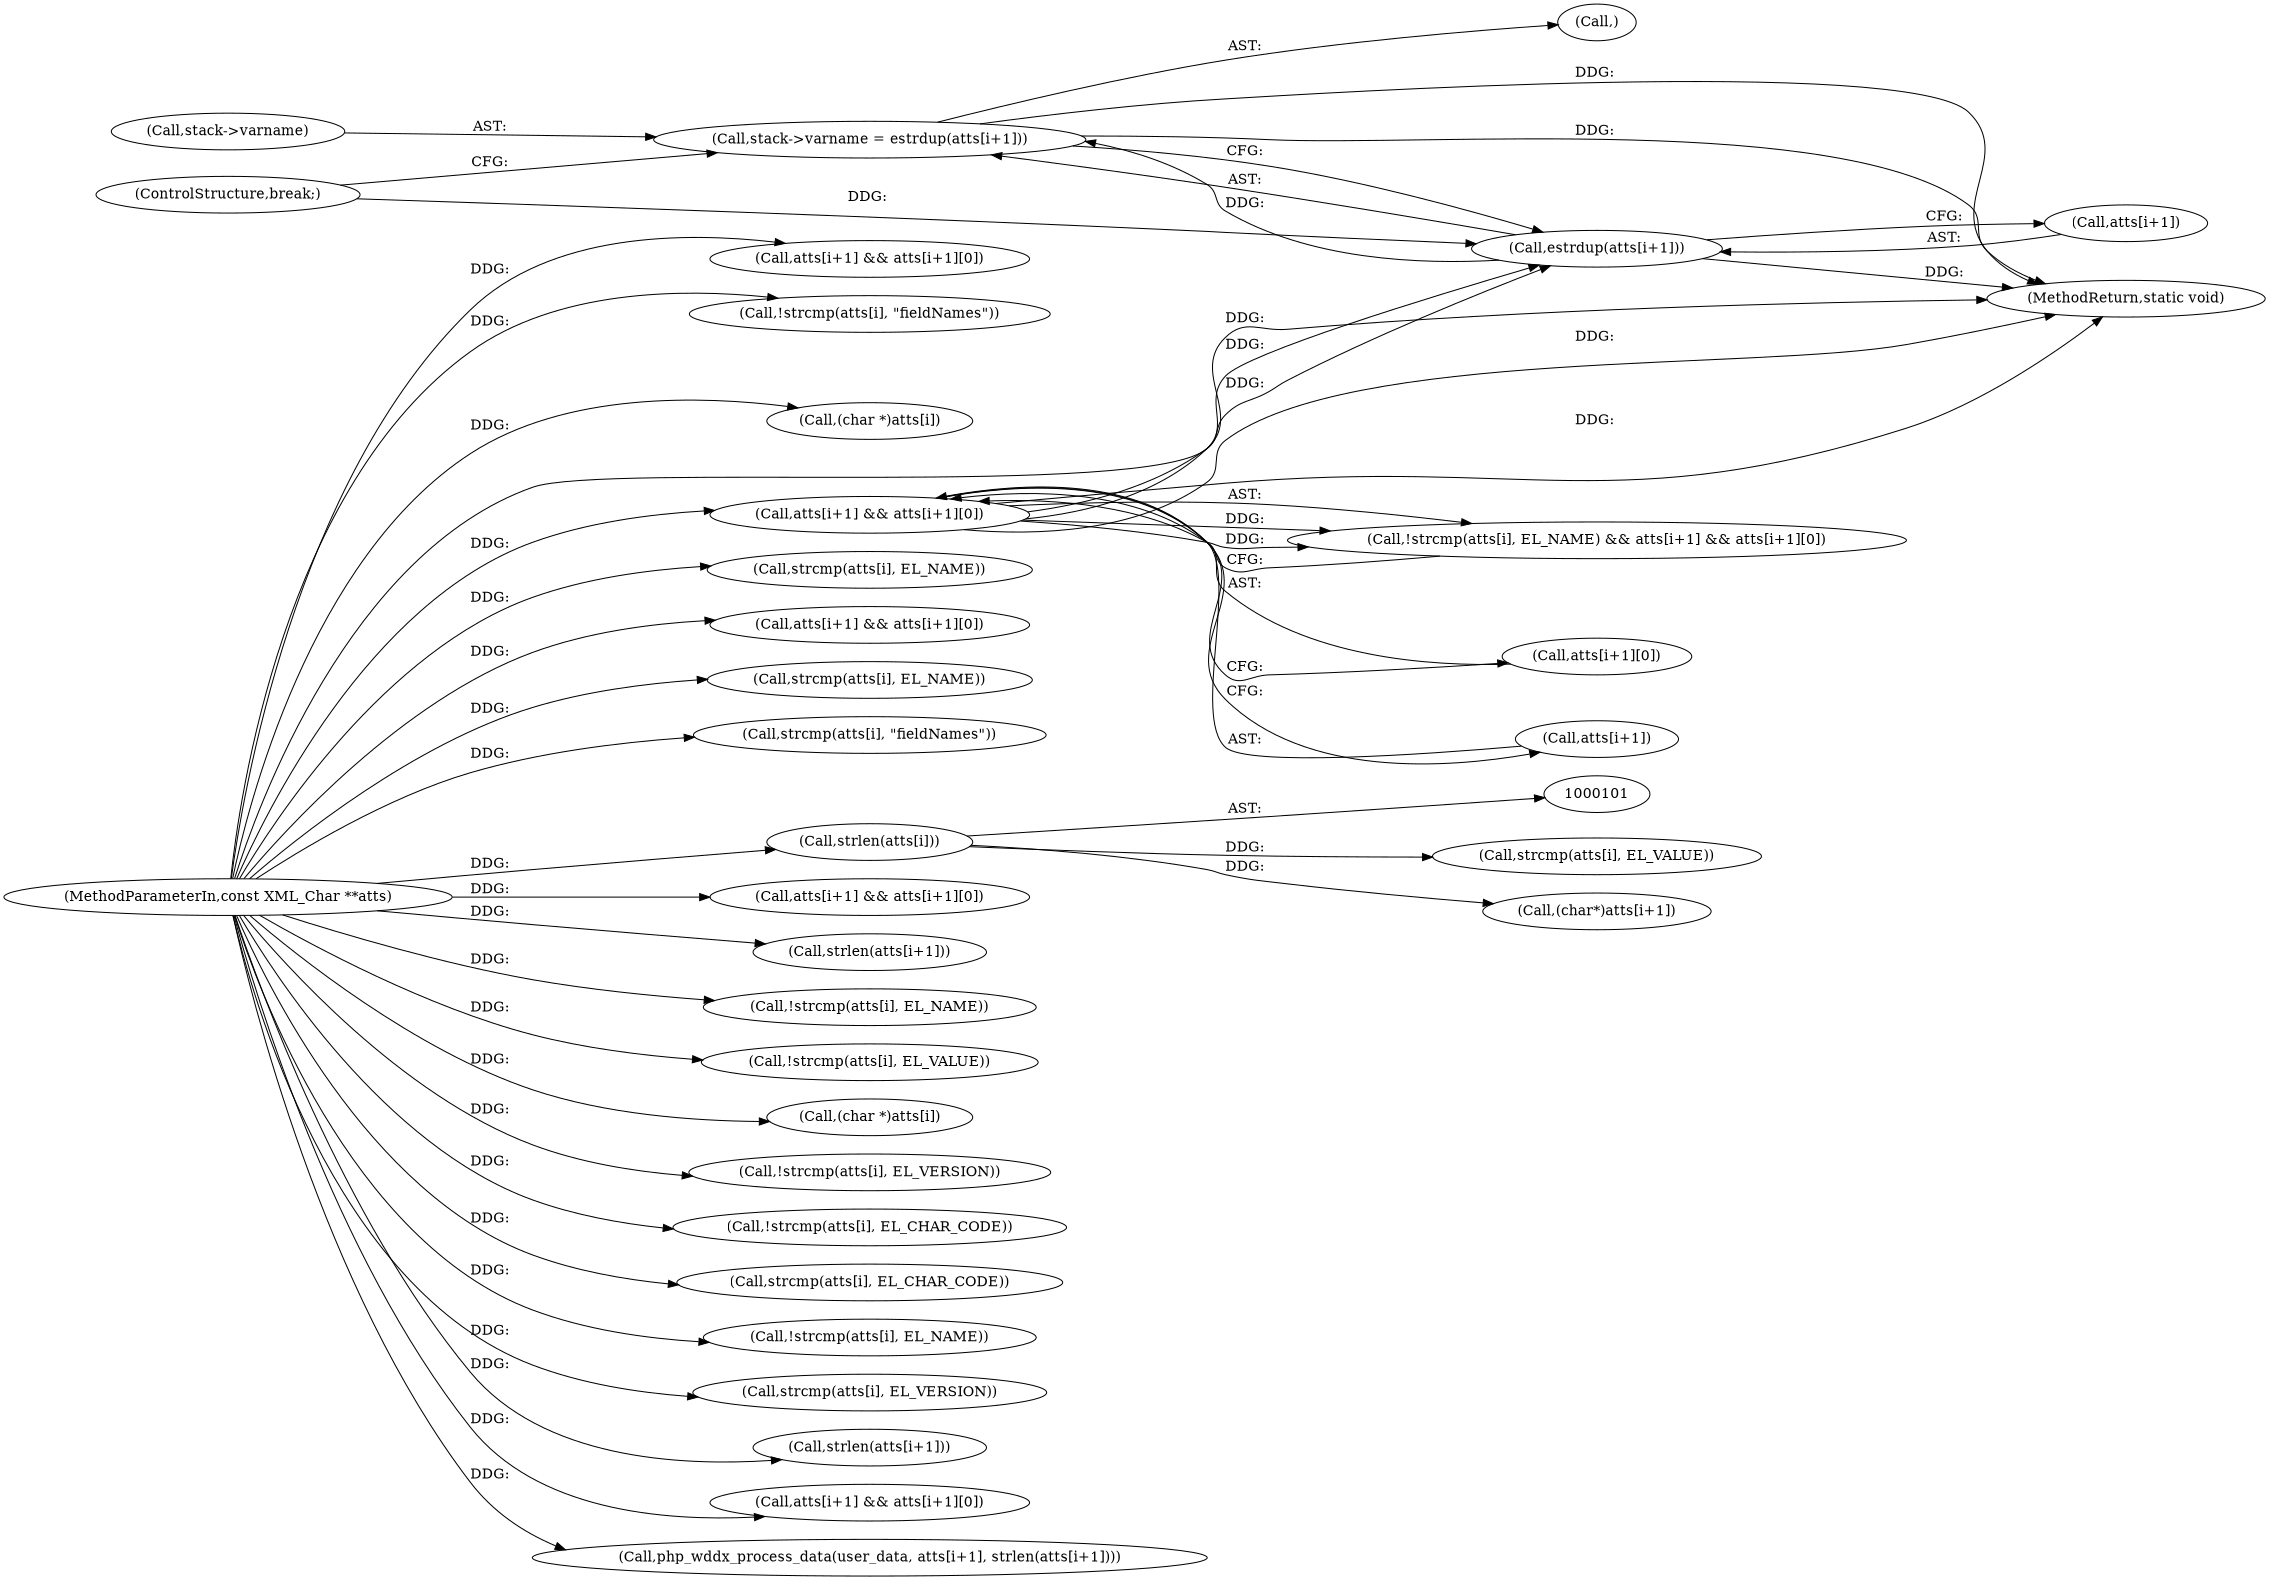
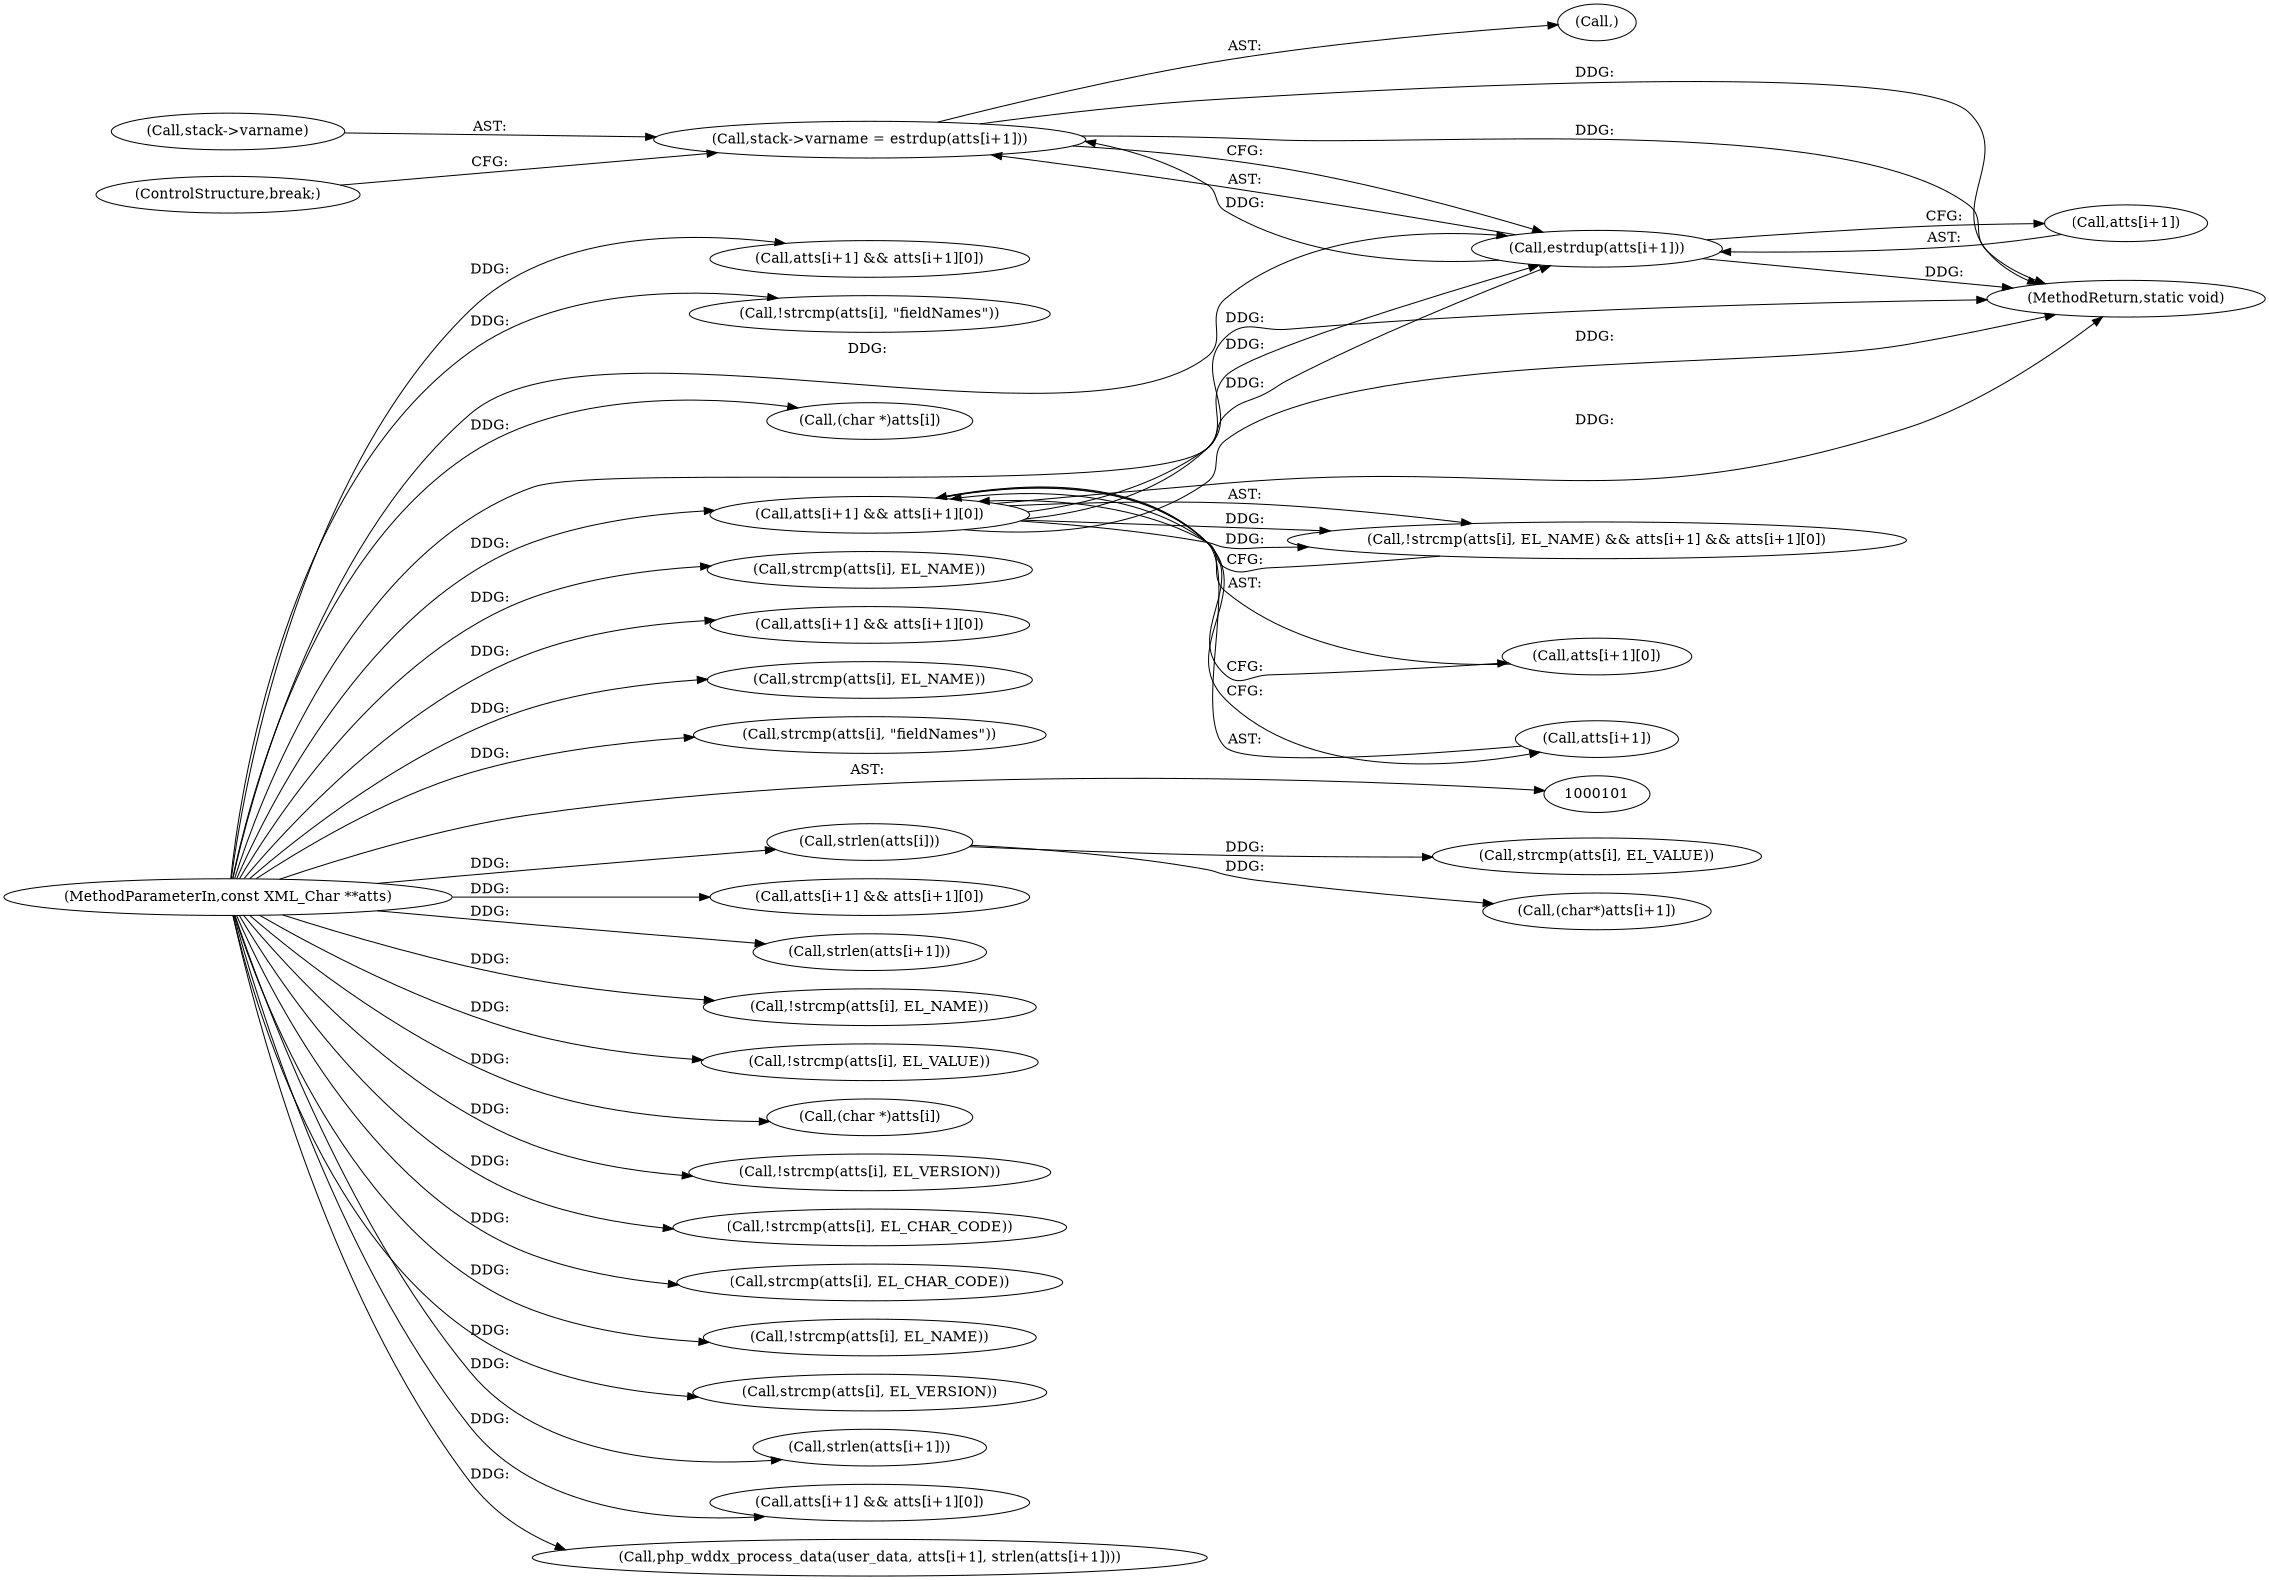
(911, 219) -> (748, 377)
(1251, 818) -> (902, 783)
